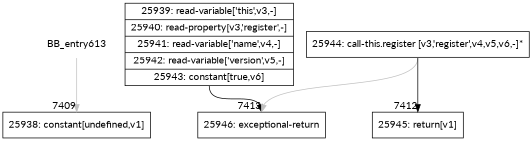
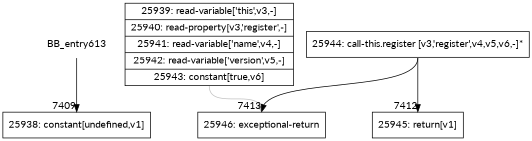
(77, 81) -> (77, 81)
(343, 85) -> (343, 85)
(232, 99) -> (232, 99)
